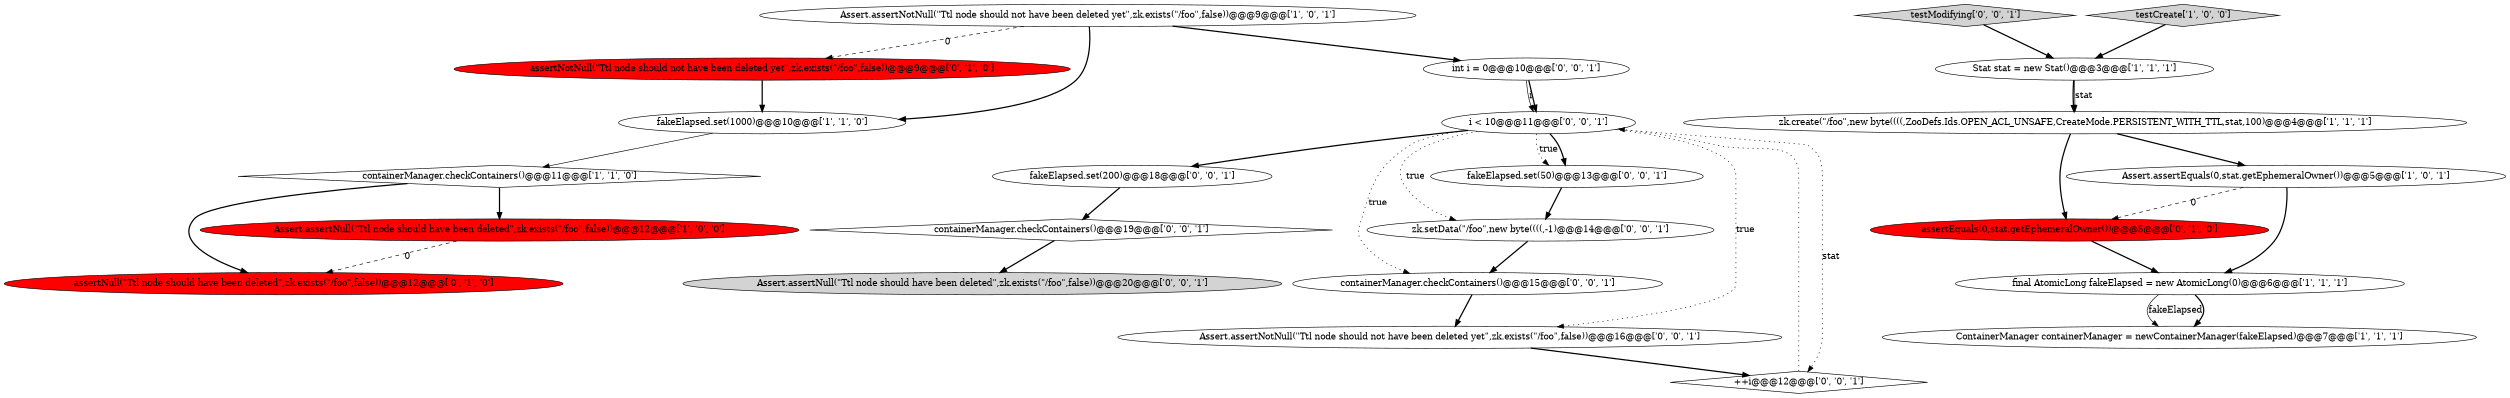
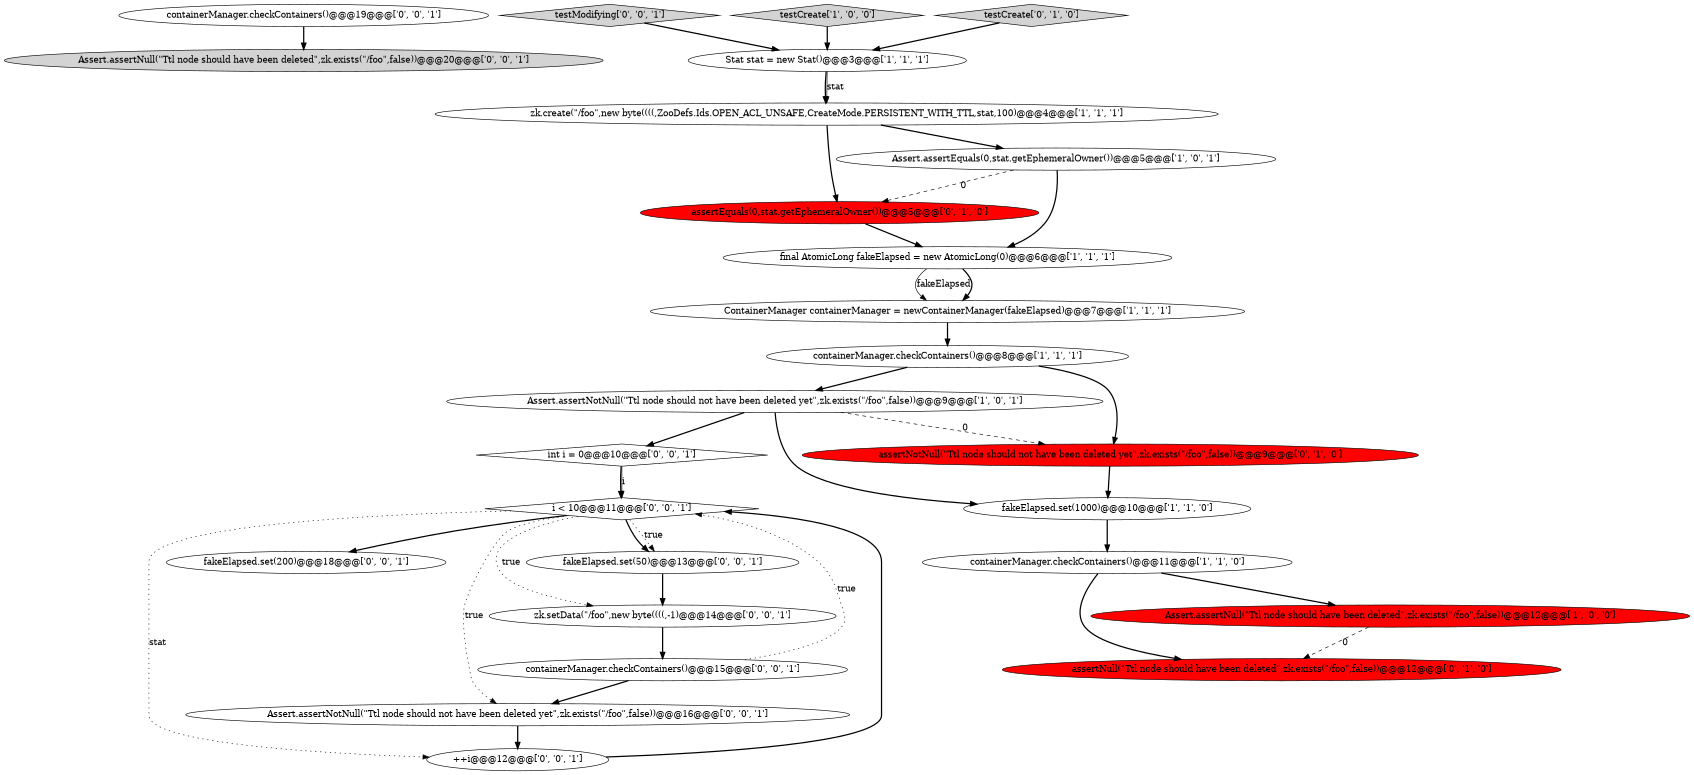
none -> (1031, 15)
(1526, 69) -> (622, 455)
(1539, 123) -> (622, 509)
(631, 150) -> (1107, 532)
(500, 176) -> (1107, 562)
(1799, 178) -> (882, 697)
(1374, 184) -> (833, 581)
(1104, 201) -> none
(1071, 230) -> (304, 15)
none -> (948, 356)
(1799, 382) -> (518, 760)
